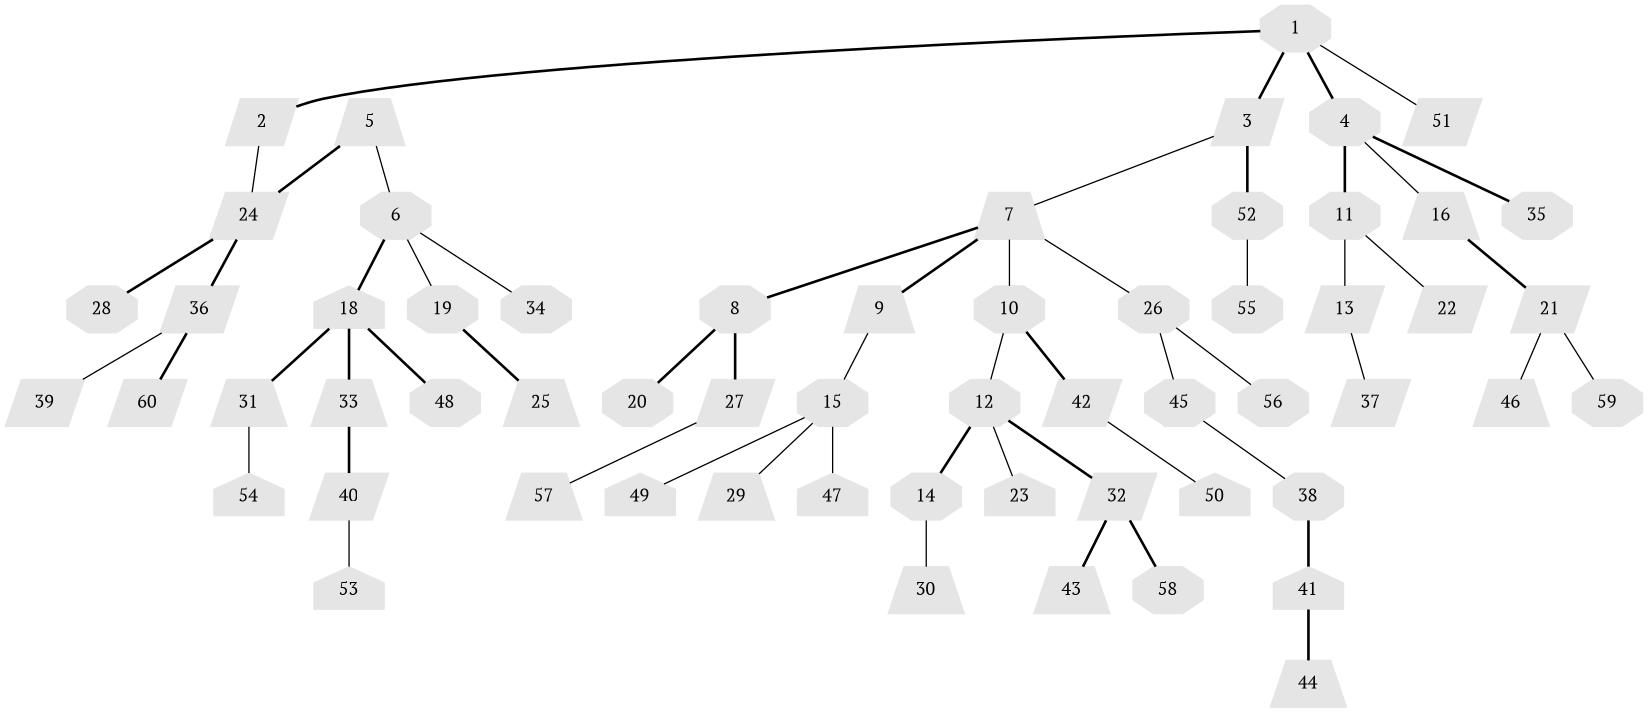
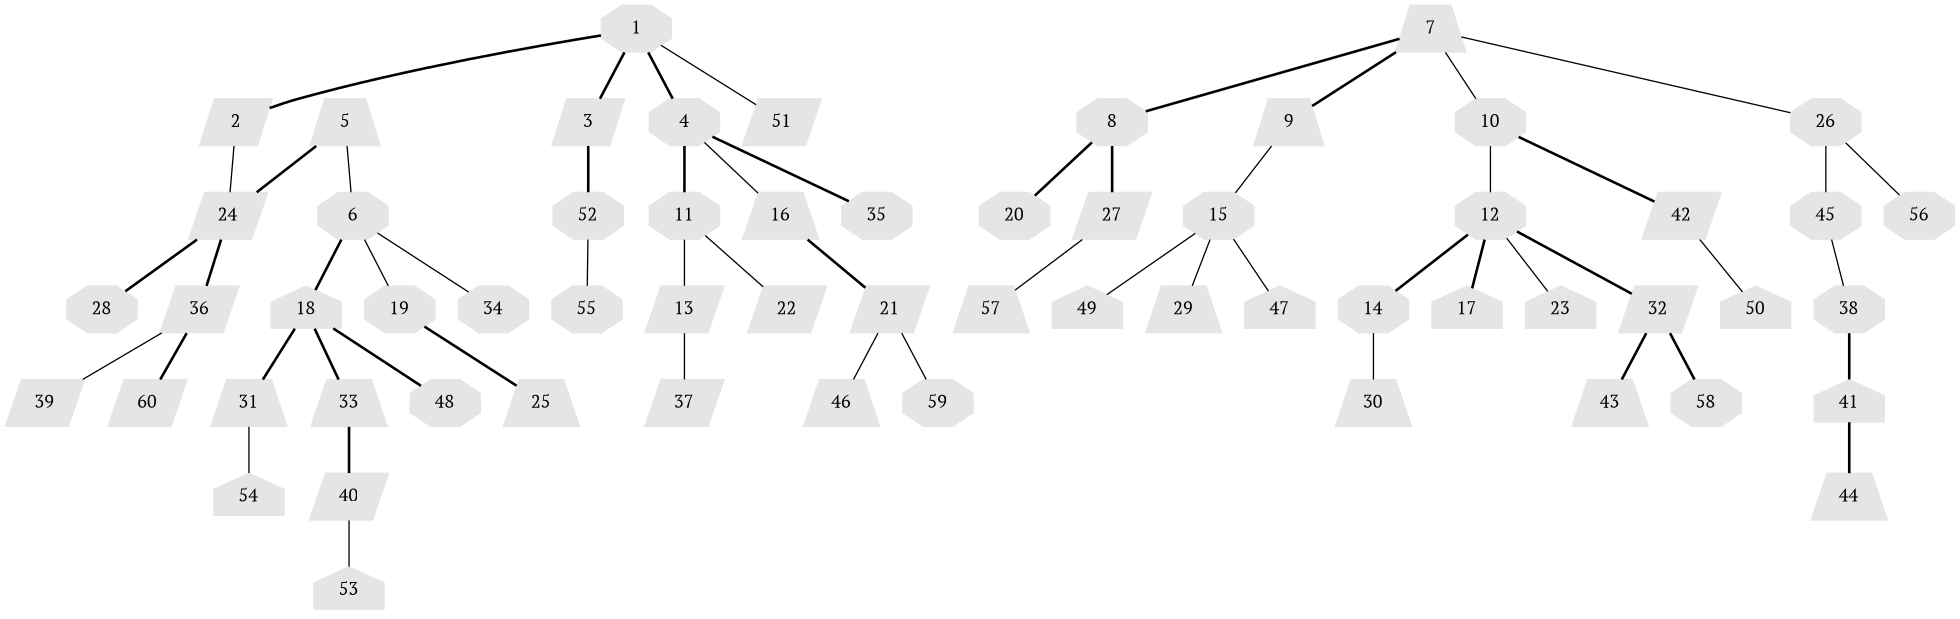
(1124, 171) -> none
none -> (1467, 309)
